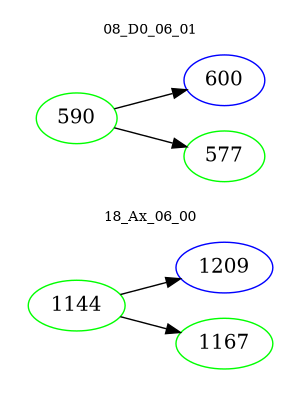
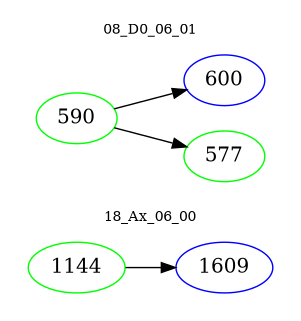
(224, 268) -> (224, 268)
(224, 344) -> none
